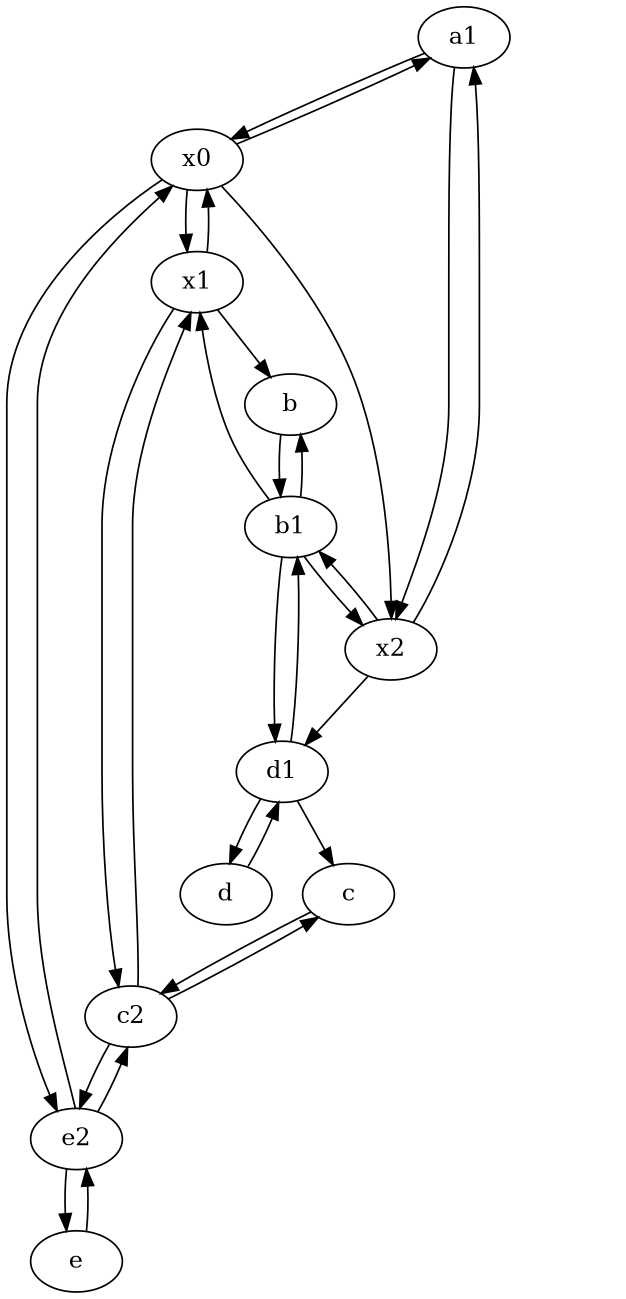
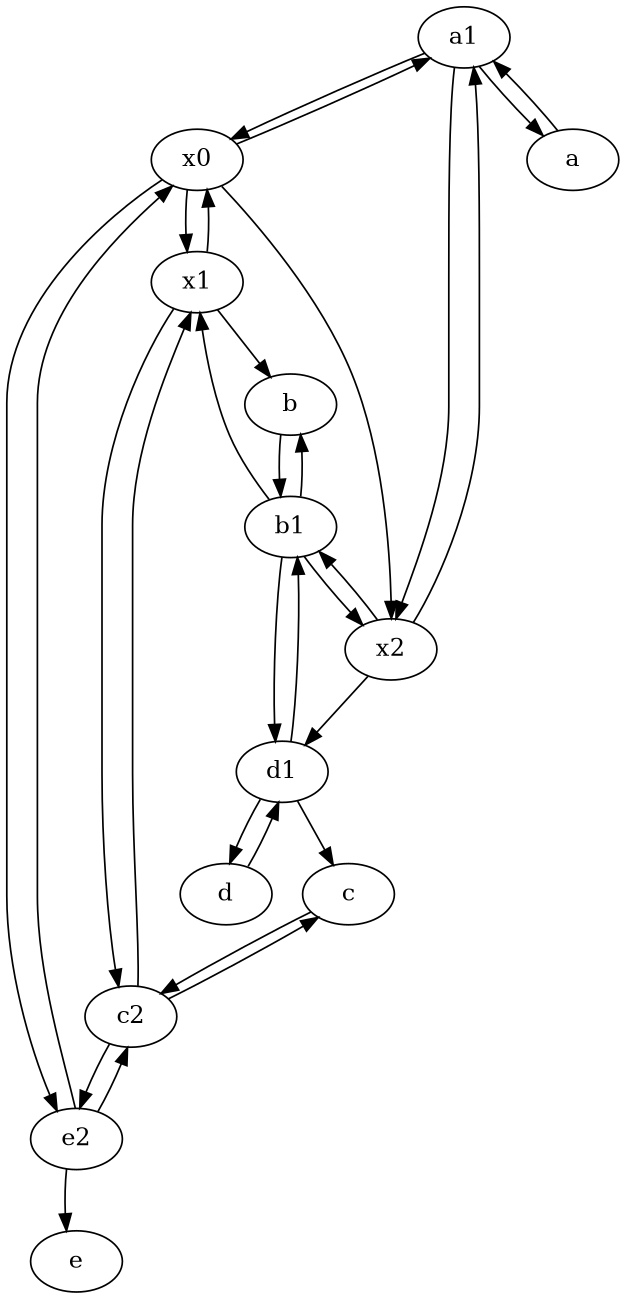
none -> (573, 160)
(88, 1209) -> none
